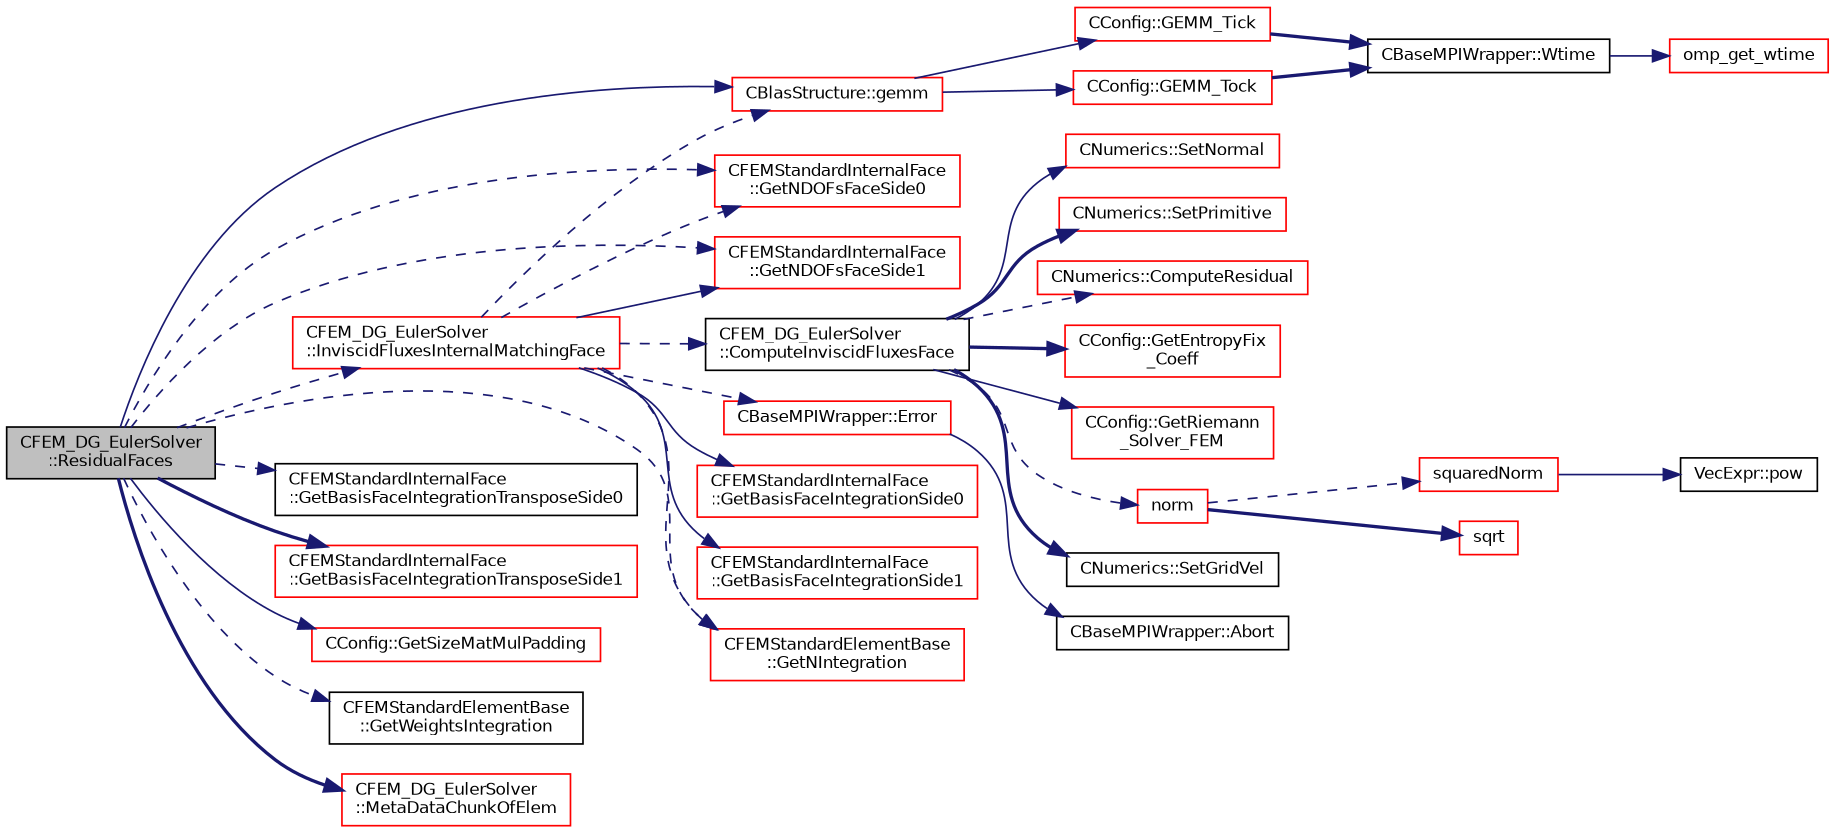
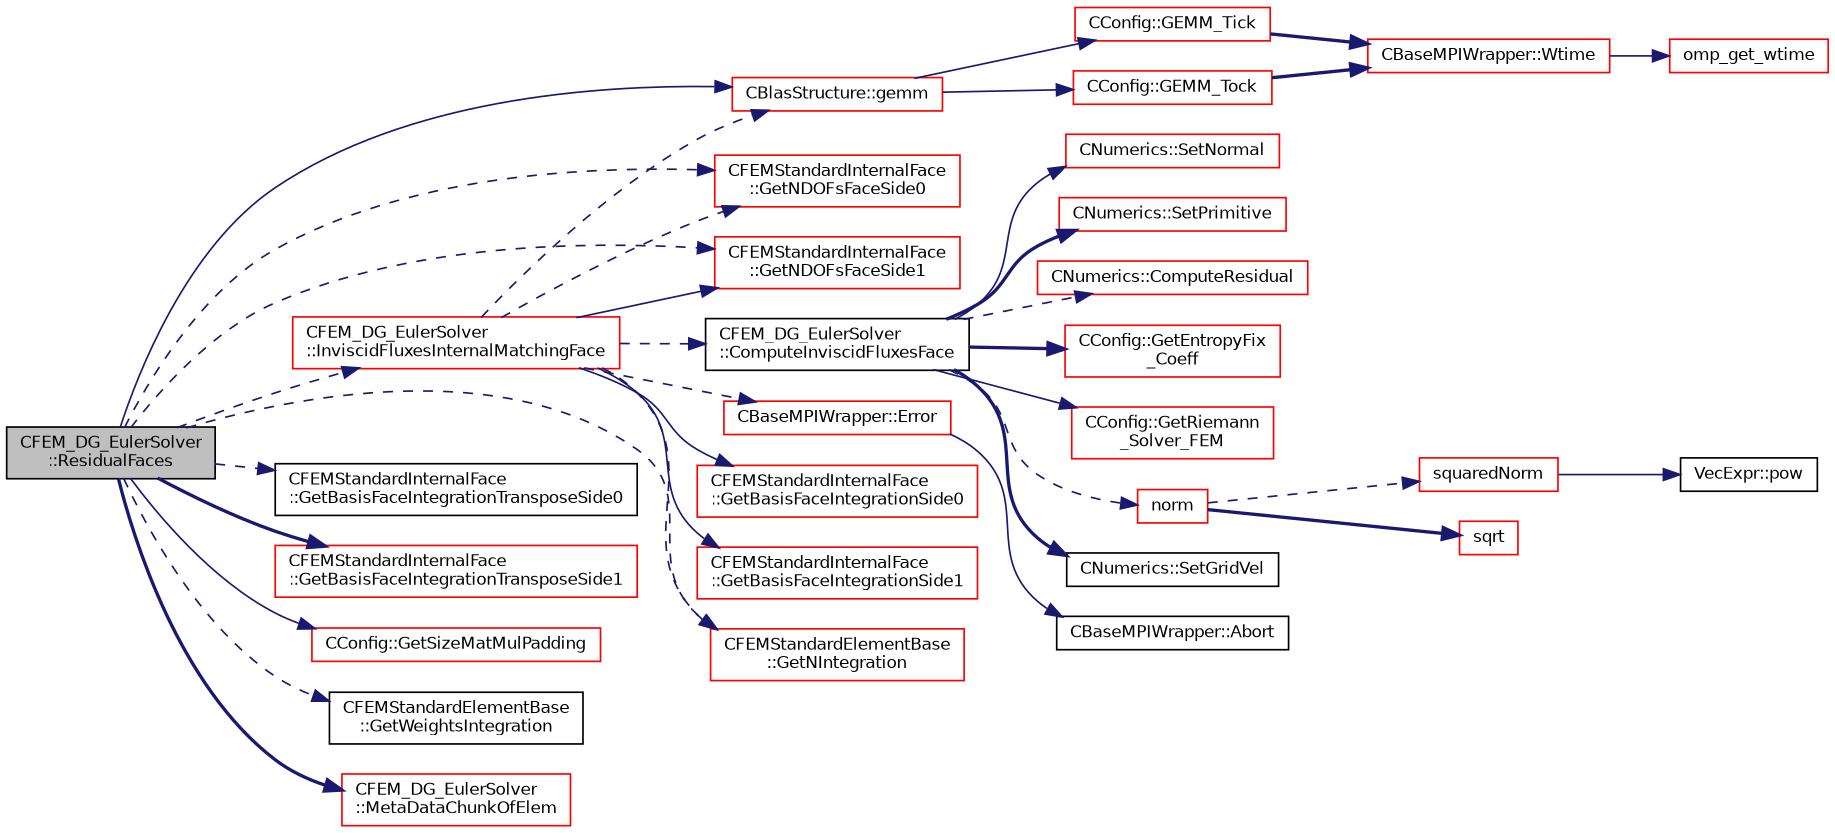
(1489, 56) -> (1489, 56)
